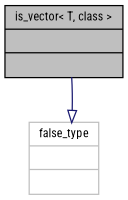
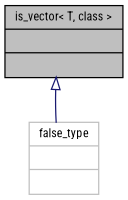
(72, 94) -> (56, 106)
